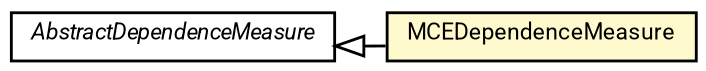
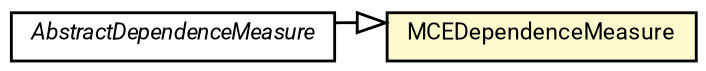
(375, 46) -> (346, 23)
